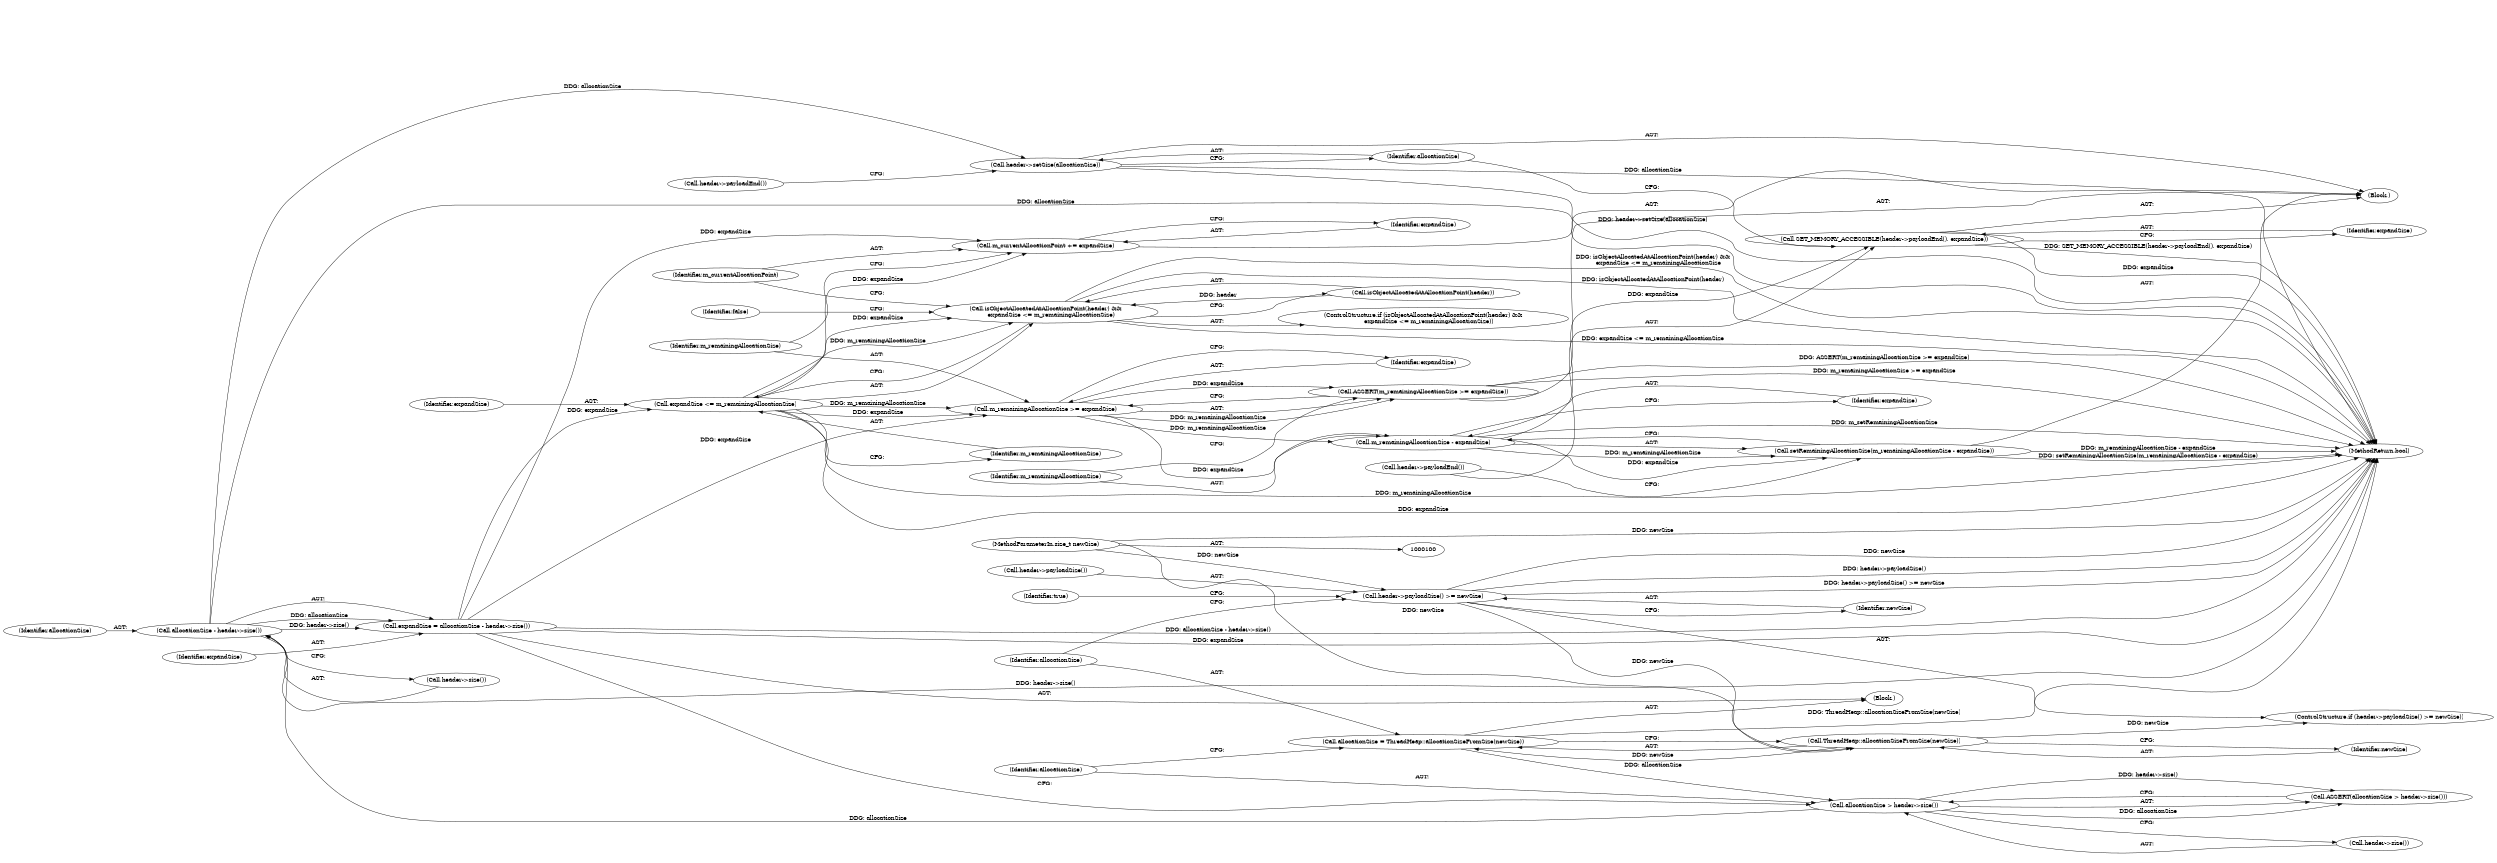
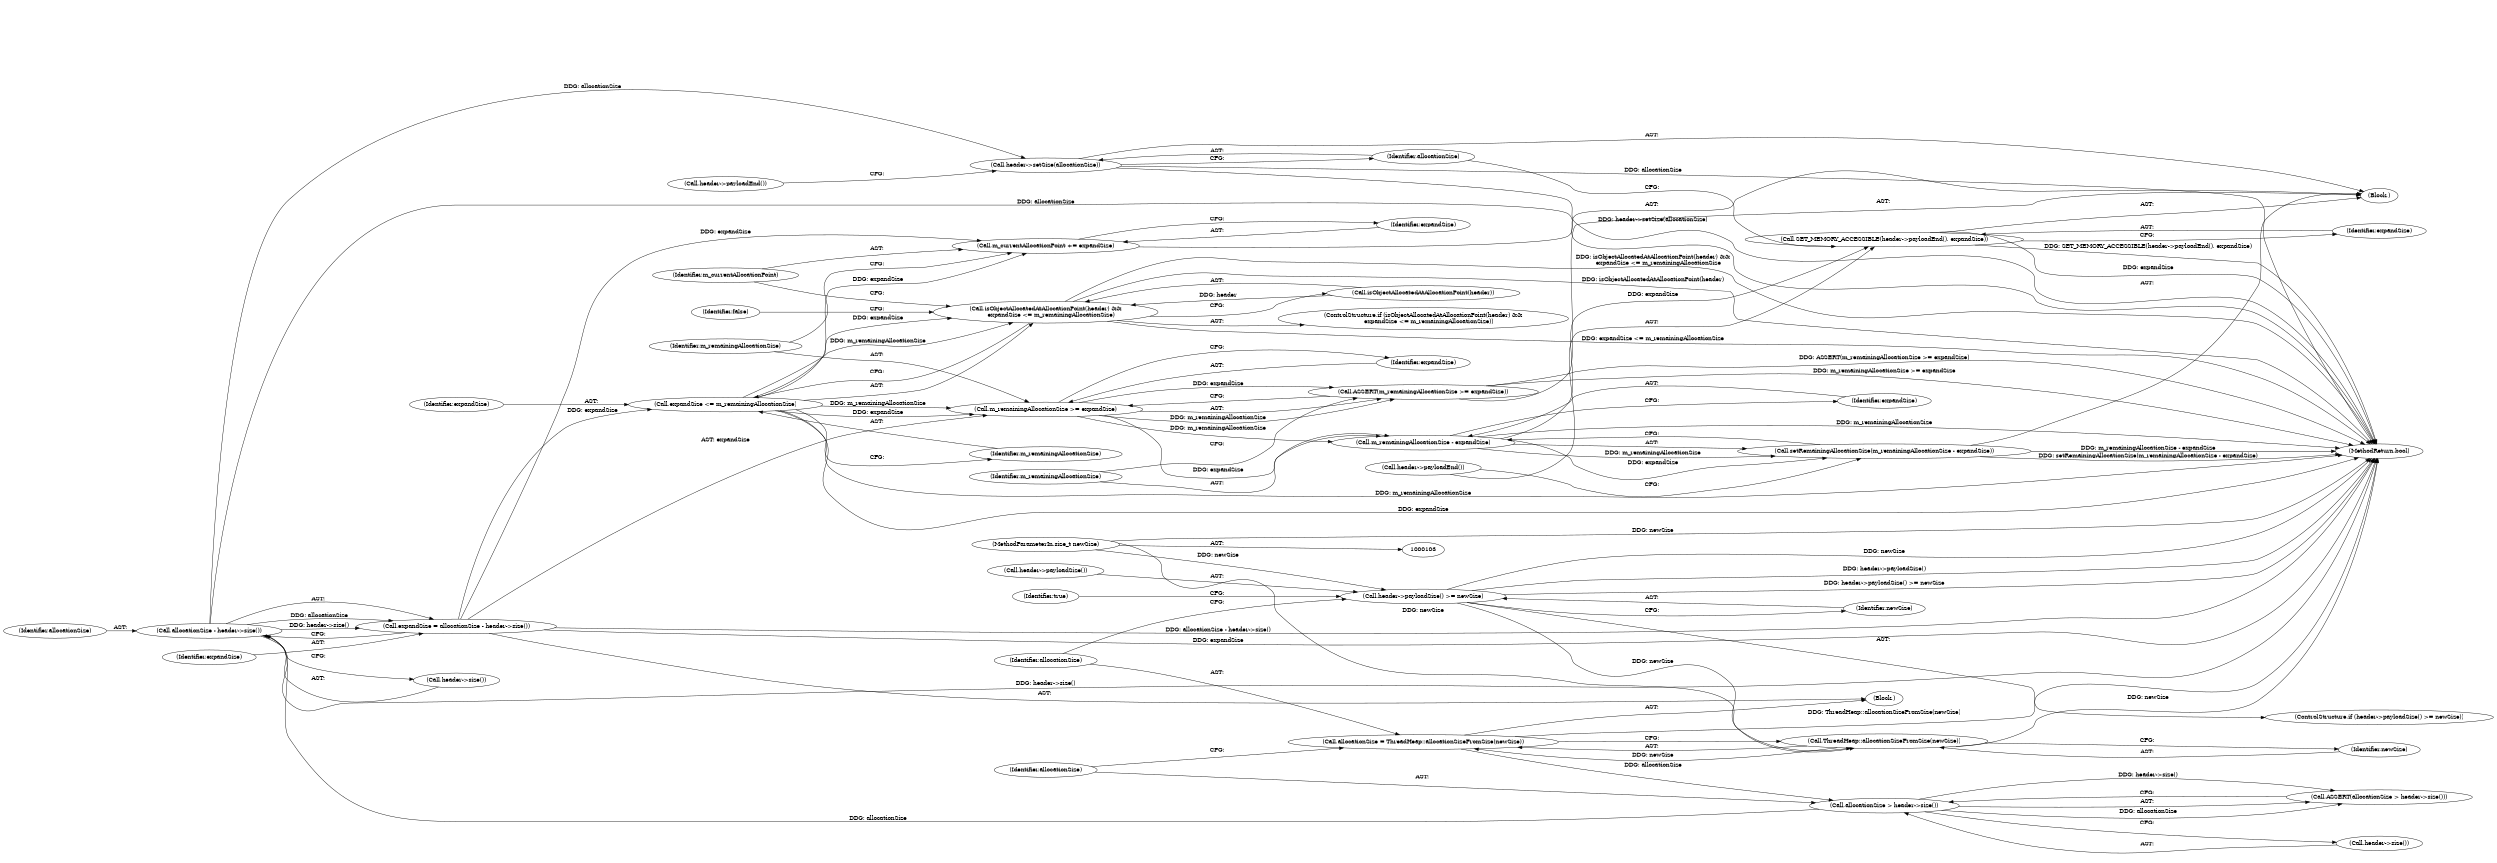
(1884, 423) -> (1884, 423)
(726, 440) -> (726, 440)
(1423, 550) -> (1423, 550)
(2140, 732) -> (2239, 708)
(1128, 809) -> (336, 638)
